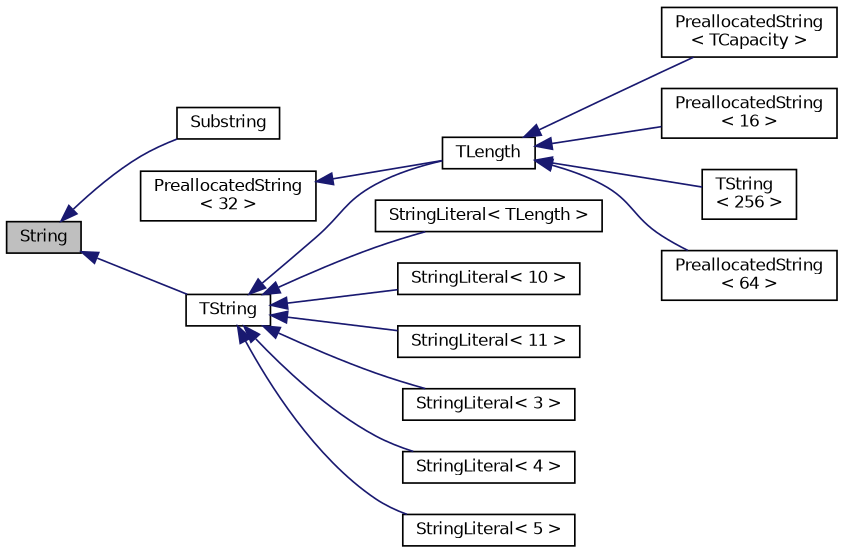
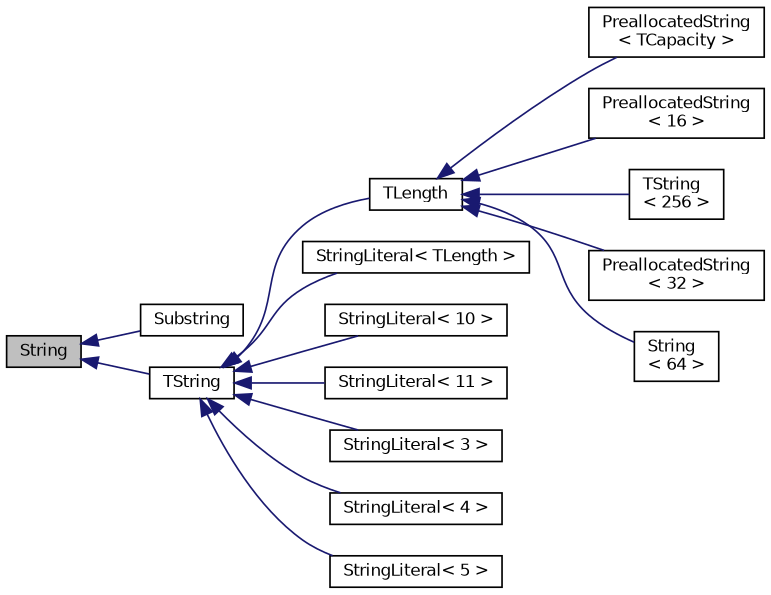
(379, 171) -> (554, 234)
(749, 275) -> (677, 356)
